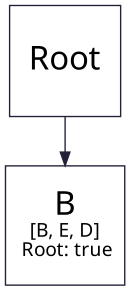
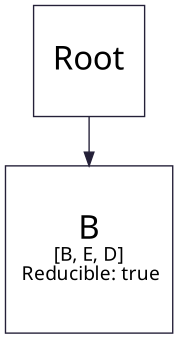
(65, 250) -> (89, 274)
